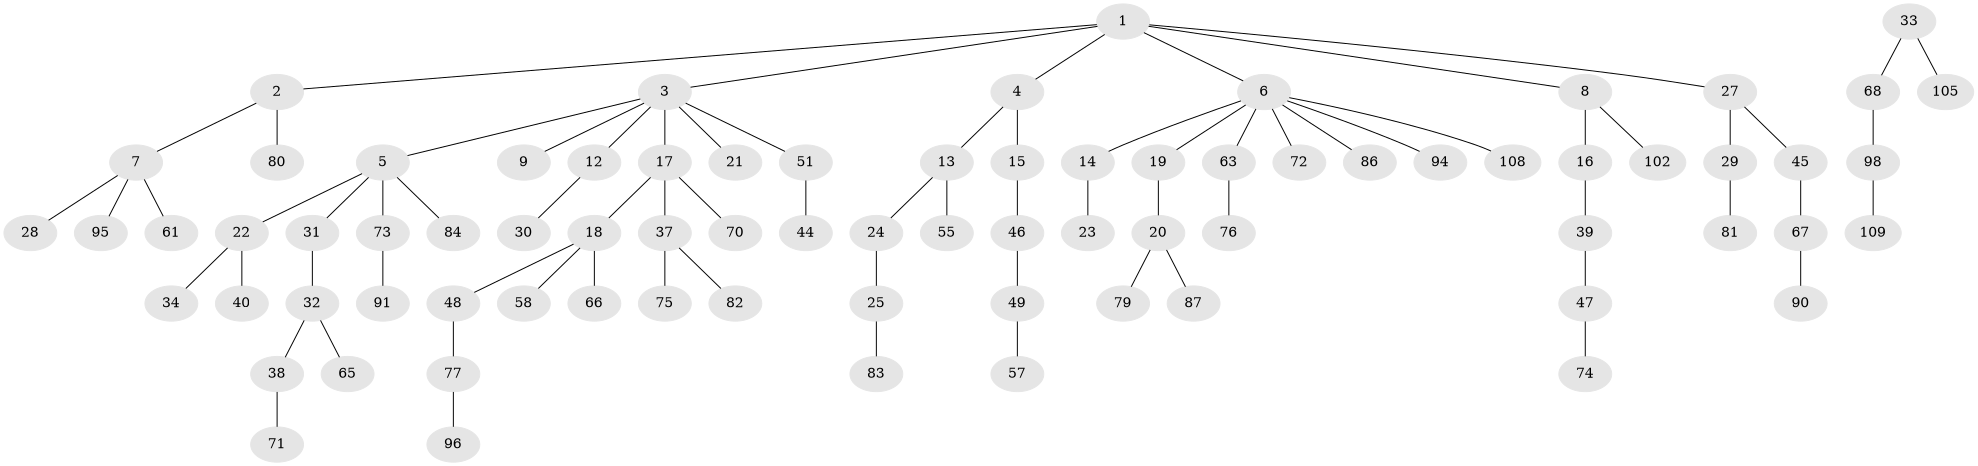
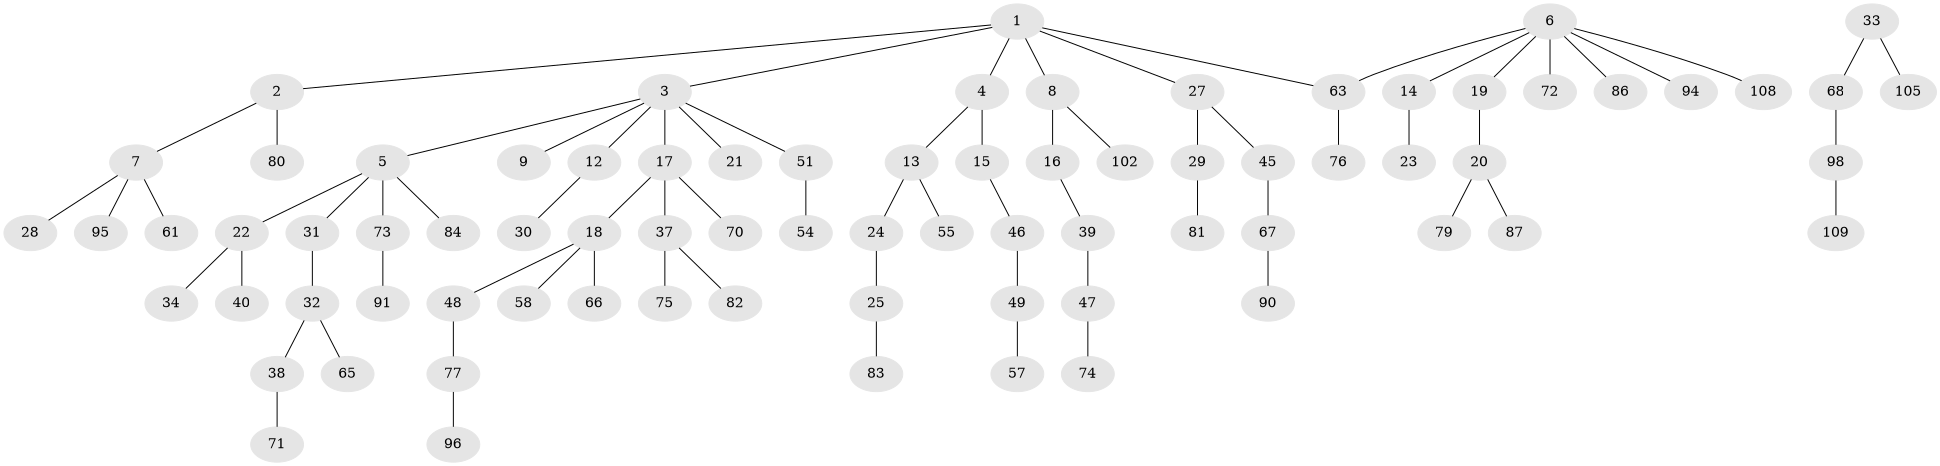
(1194, 57) -> (1178, 57)
(806, 233) -> (806, 233)
